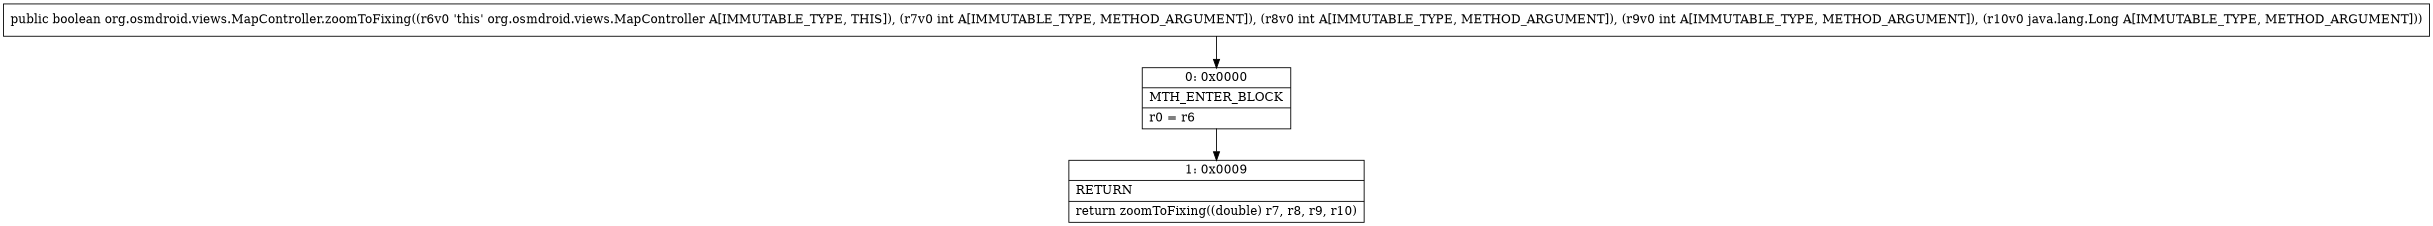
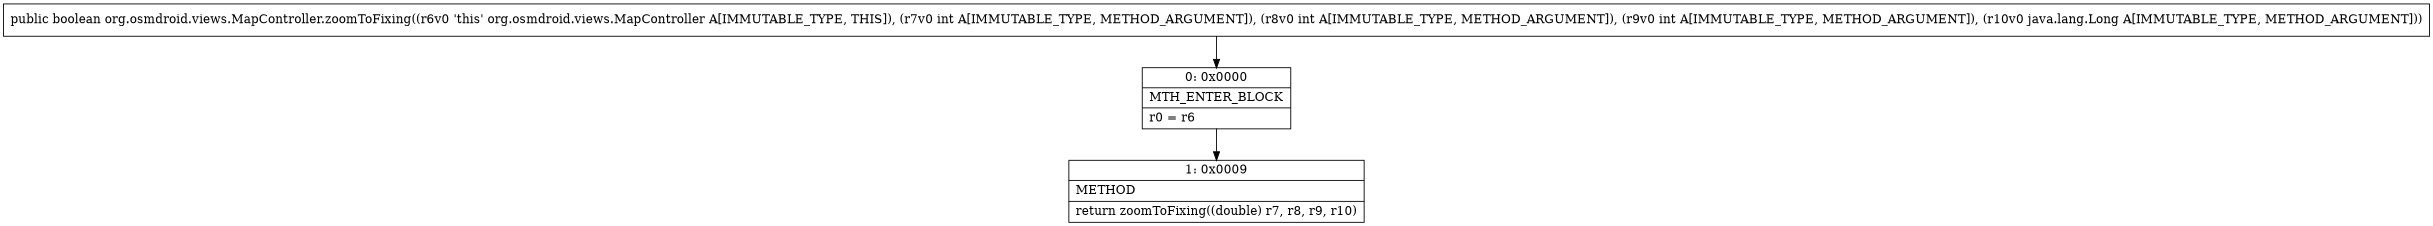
(1104, 190) -> (1106, 190)
